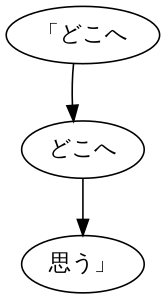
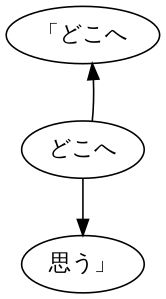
(72, 84) -> (94, 101)
